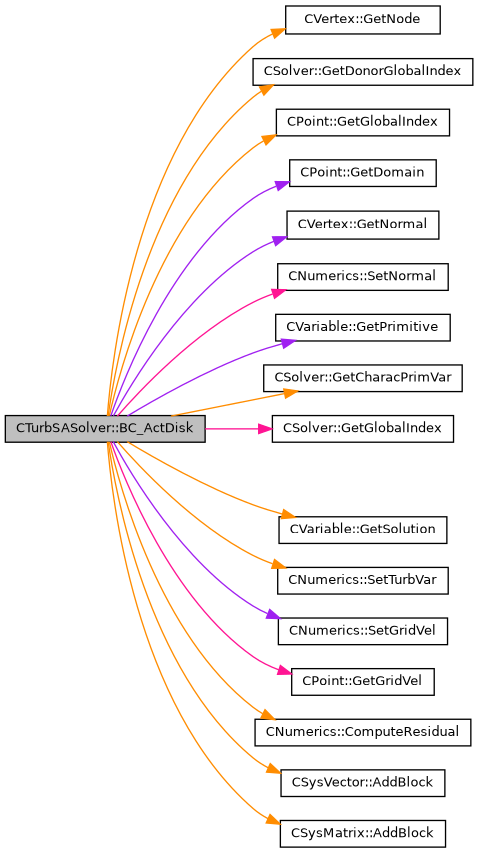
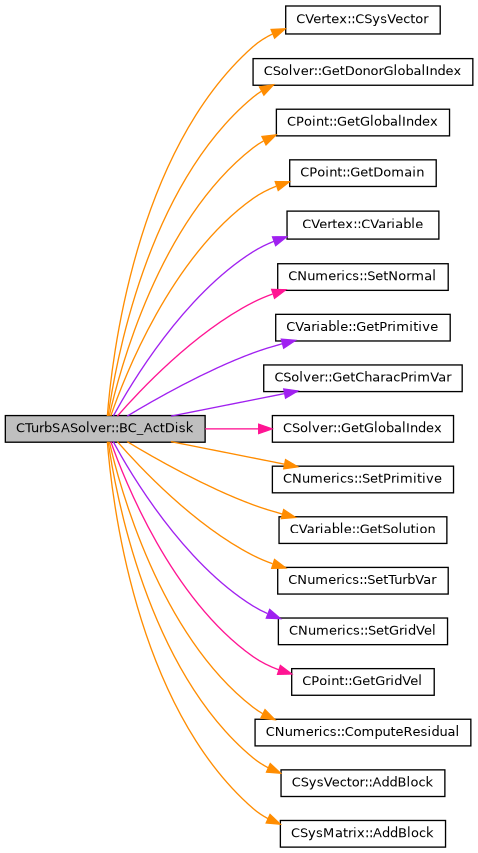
(363, 20) -> (363, 20)
(363, 225) -> (363, 225)
(174, 286) -> (174, 286)
(228, 405) -> (228, 405)
none -> (363, 480)
